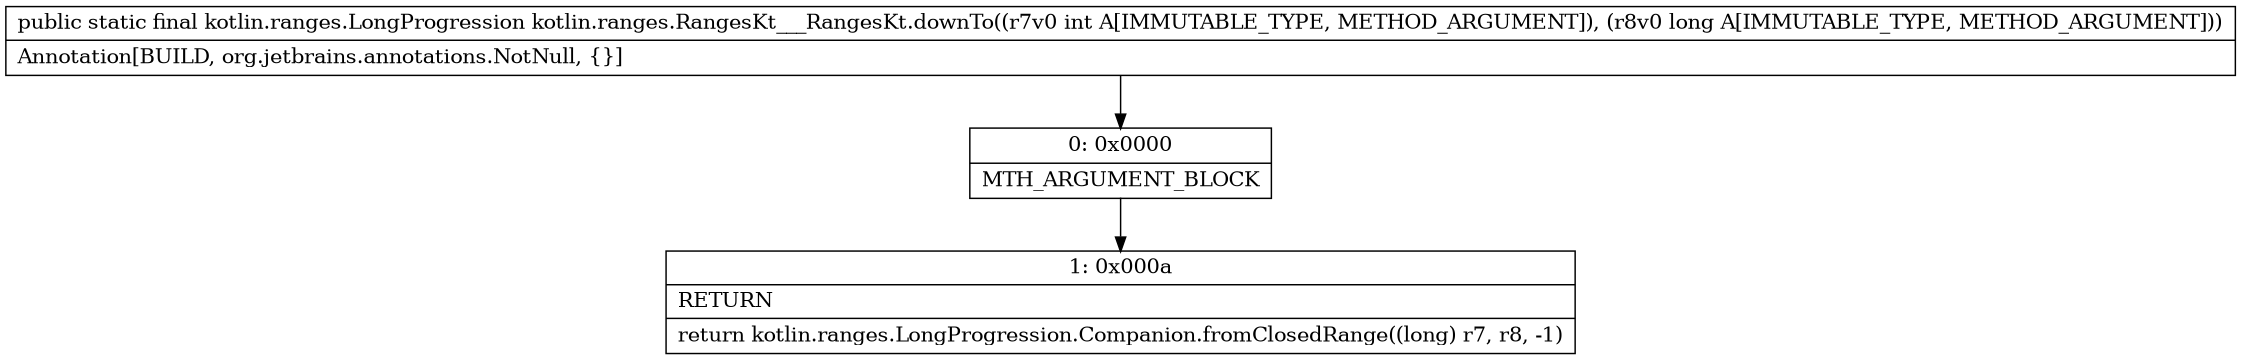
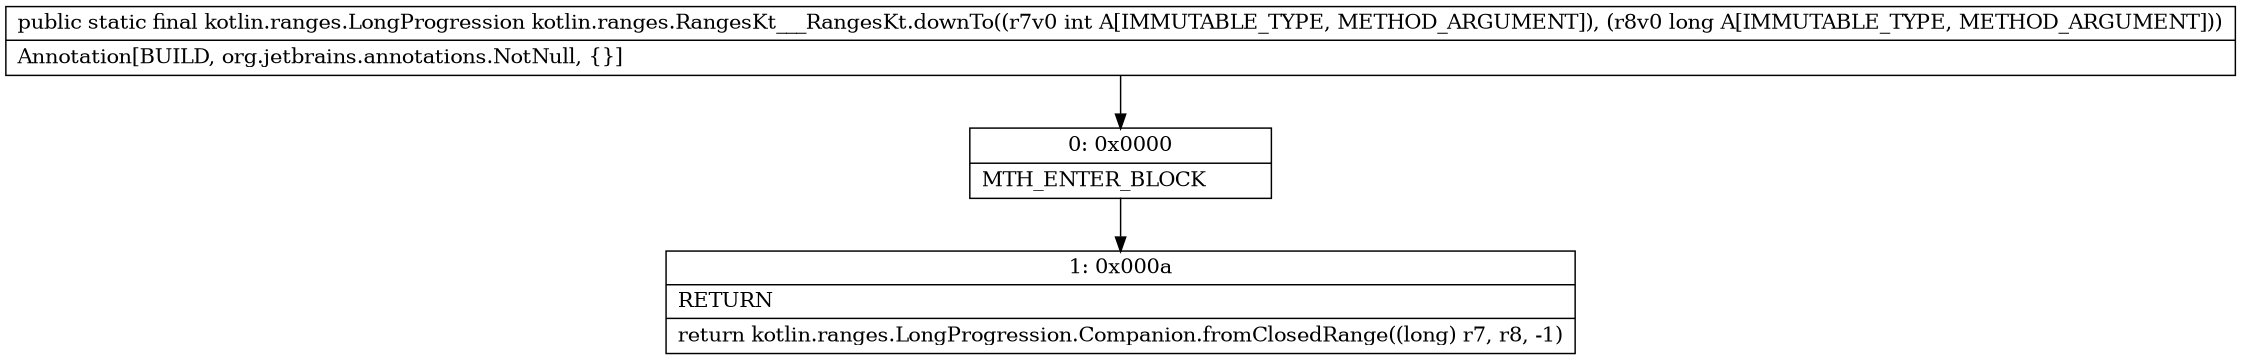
(1121, 180) -> (1094, 180)
